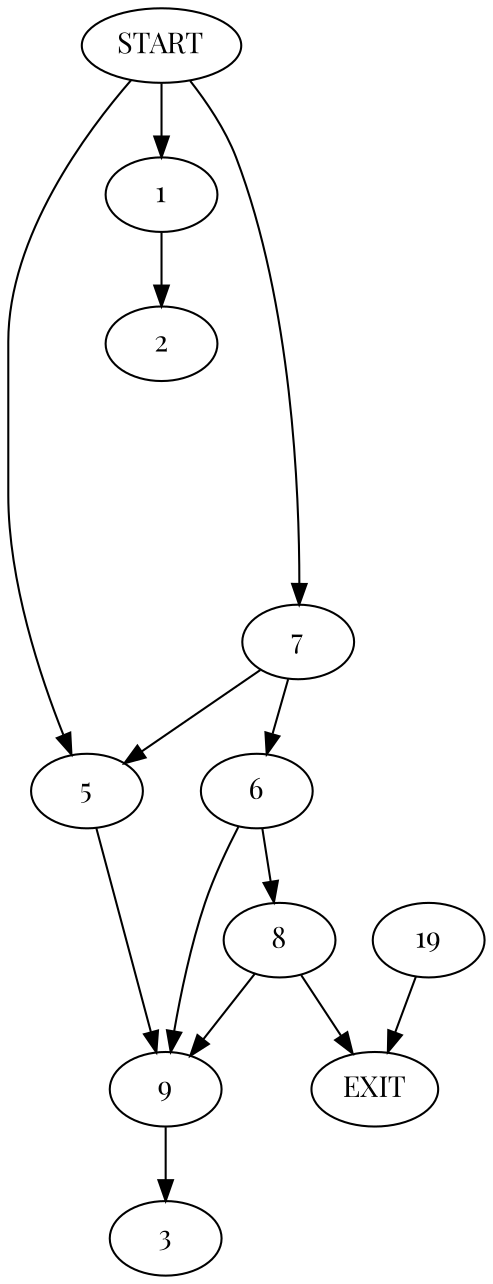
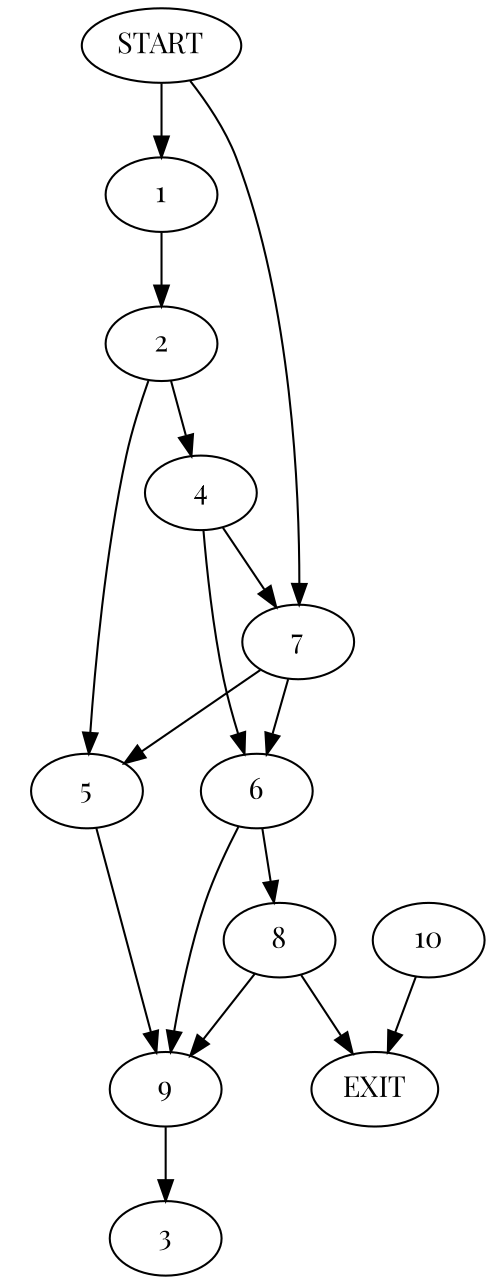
(8, 395) -> (109, 555)
none -> (201, 493)
(429, 940) -> (429, 940)
